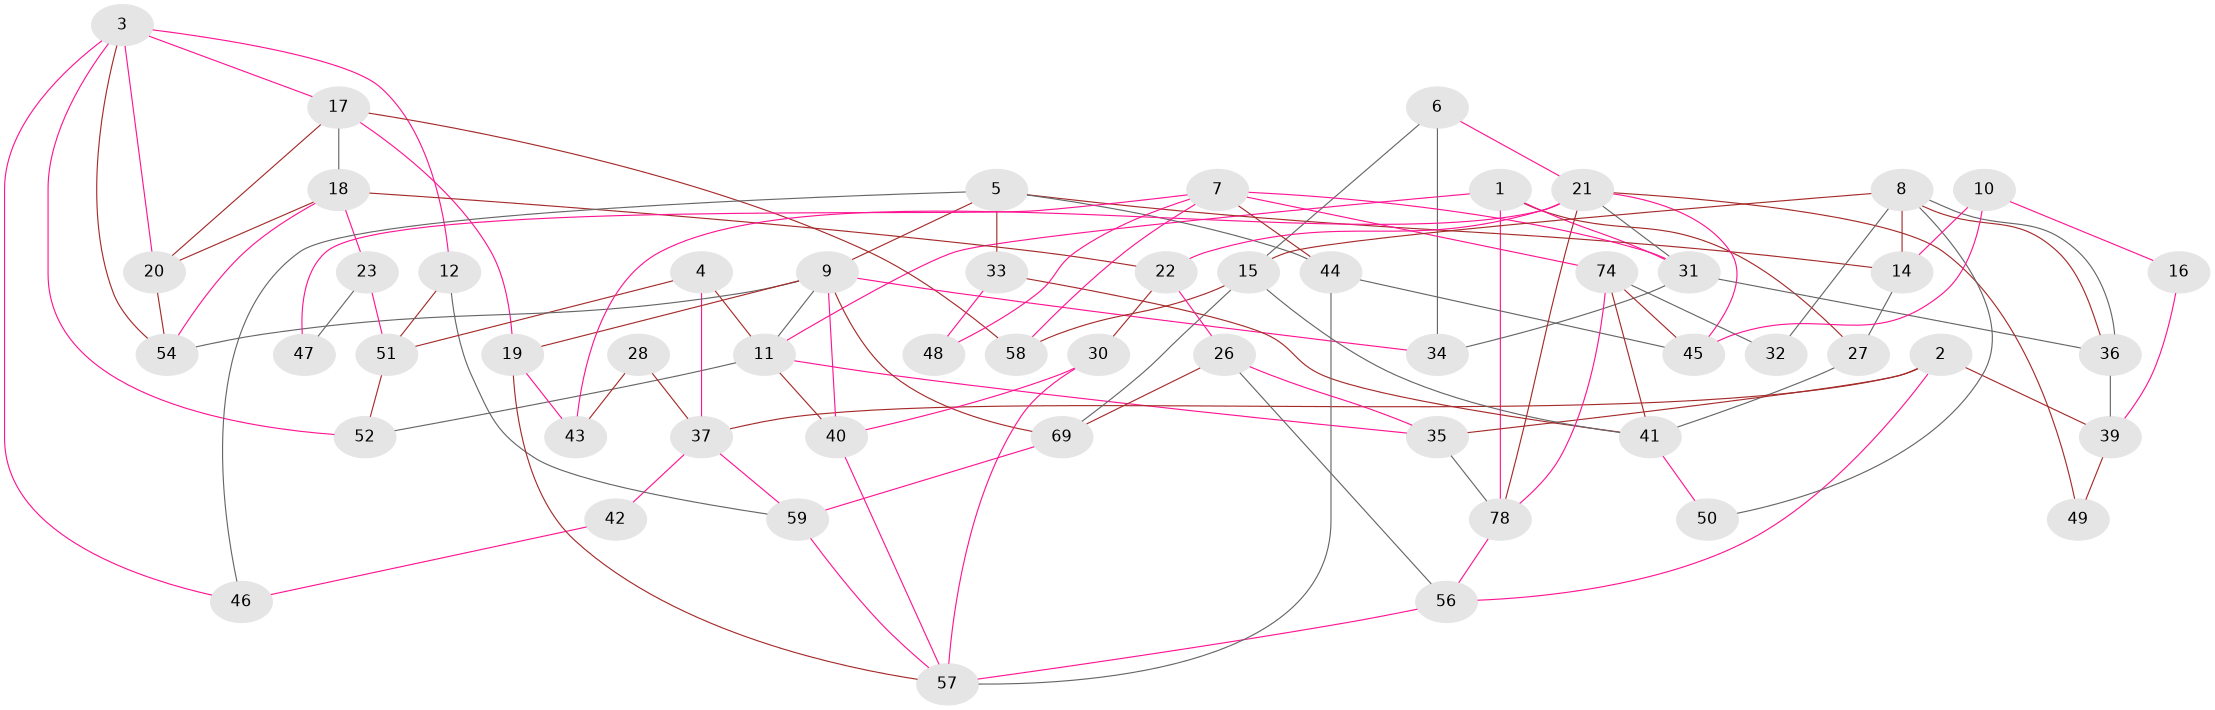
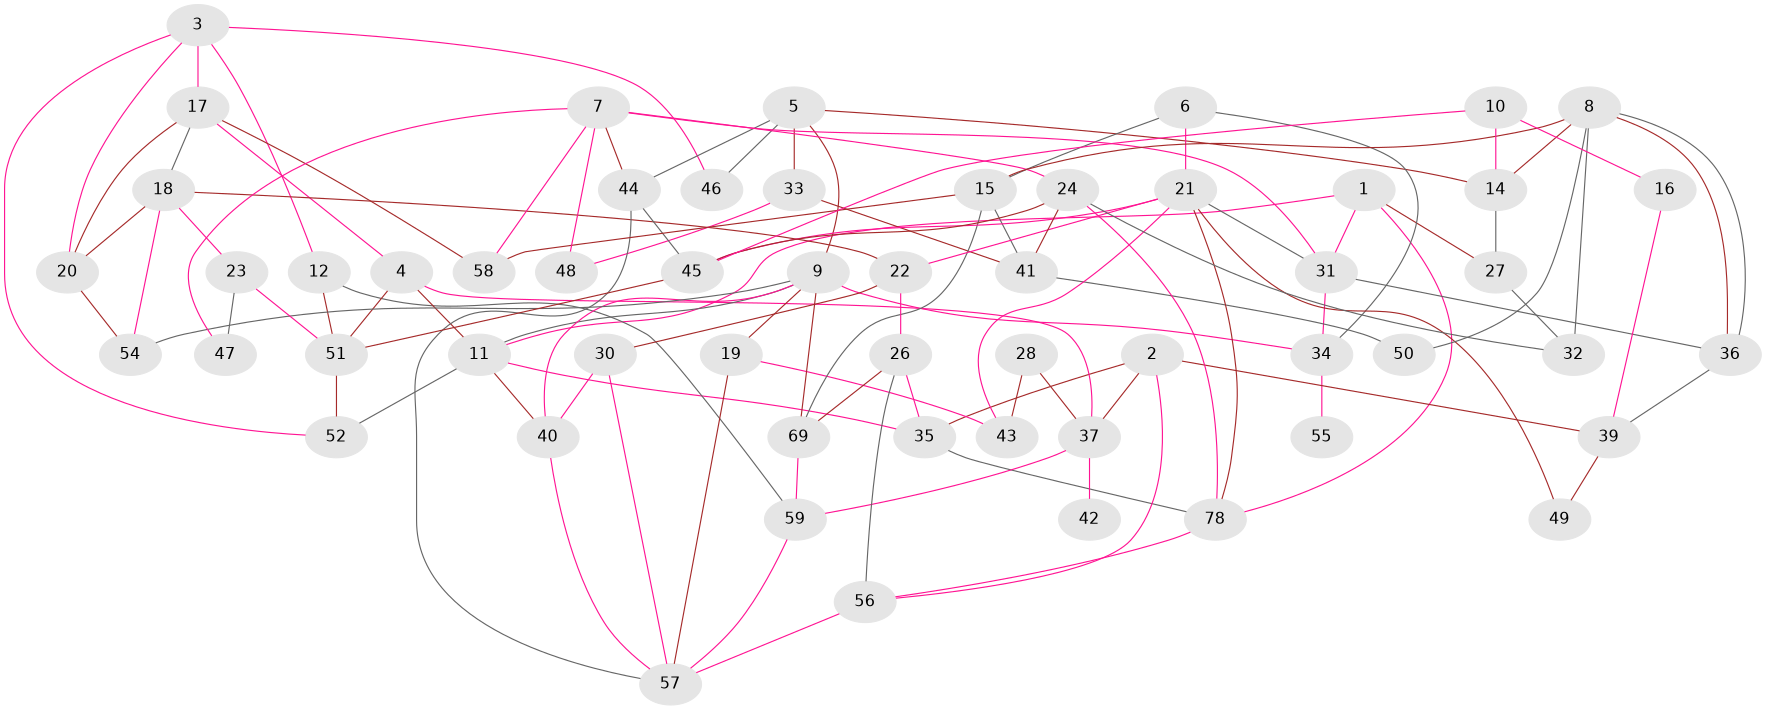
(97, 198) -> none
(462, 211) -> (300, 190)
(1607, 272) -> (1068, 190)
(1572, 318) -> (1324, 316)
none -> (492, 319)
(1733, 408) -> (1545, 324)
none -> (1322, 437)
(1679, 478) -> (1212, 303)
(429, 561) -> none
